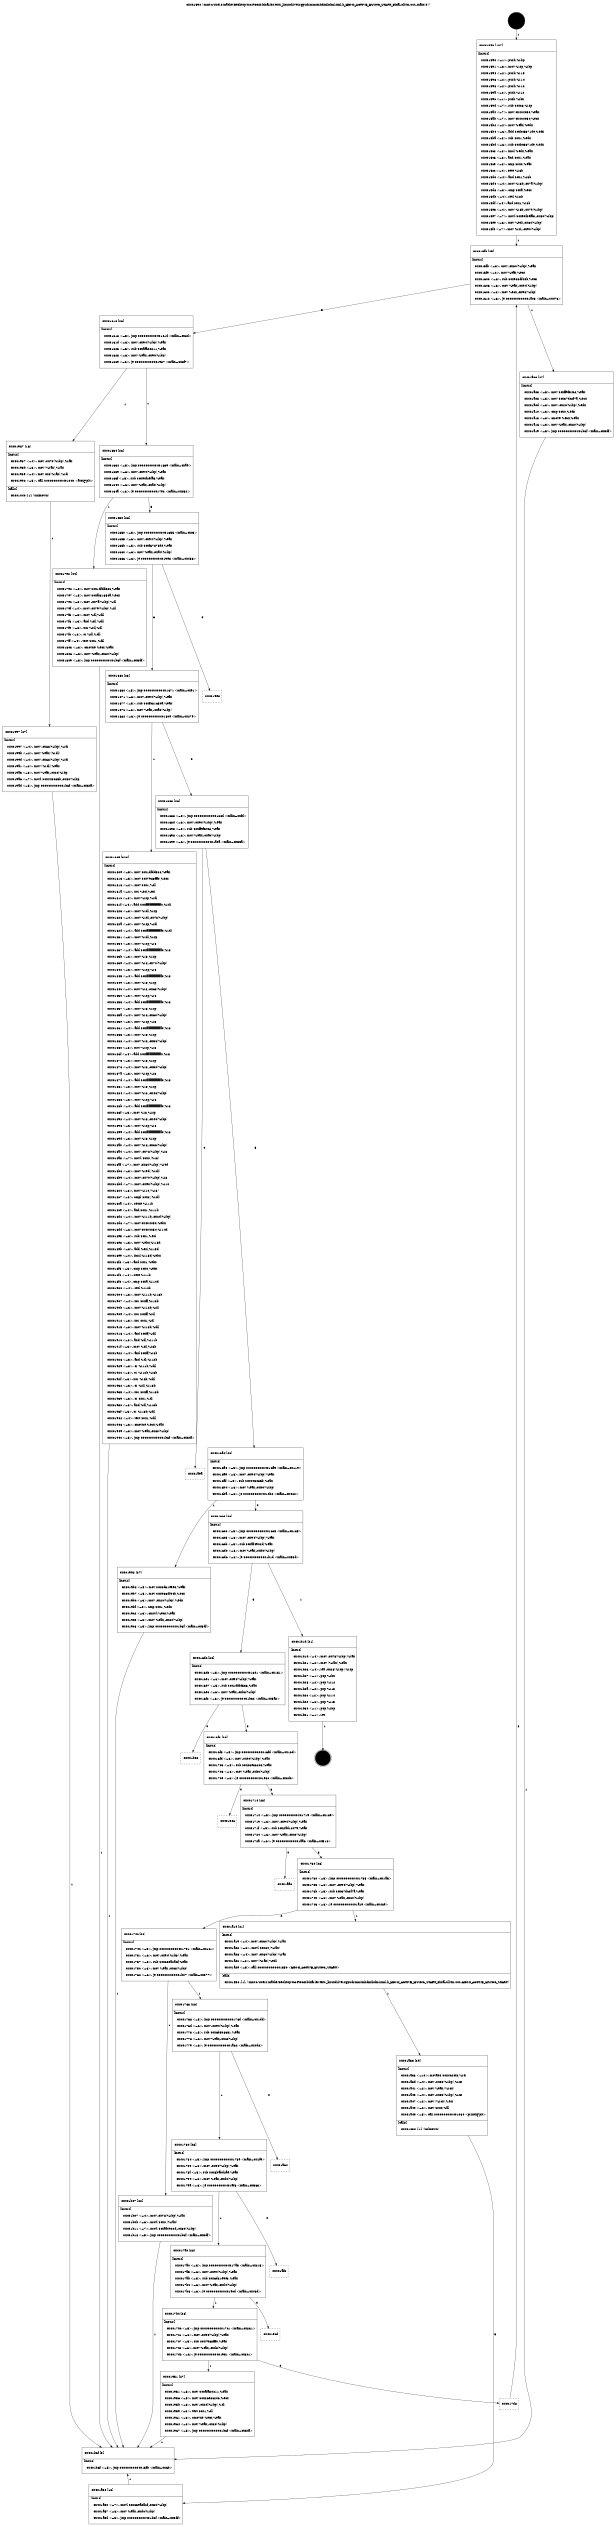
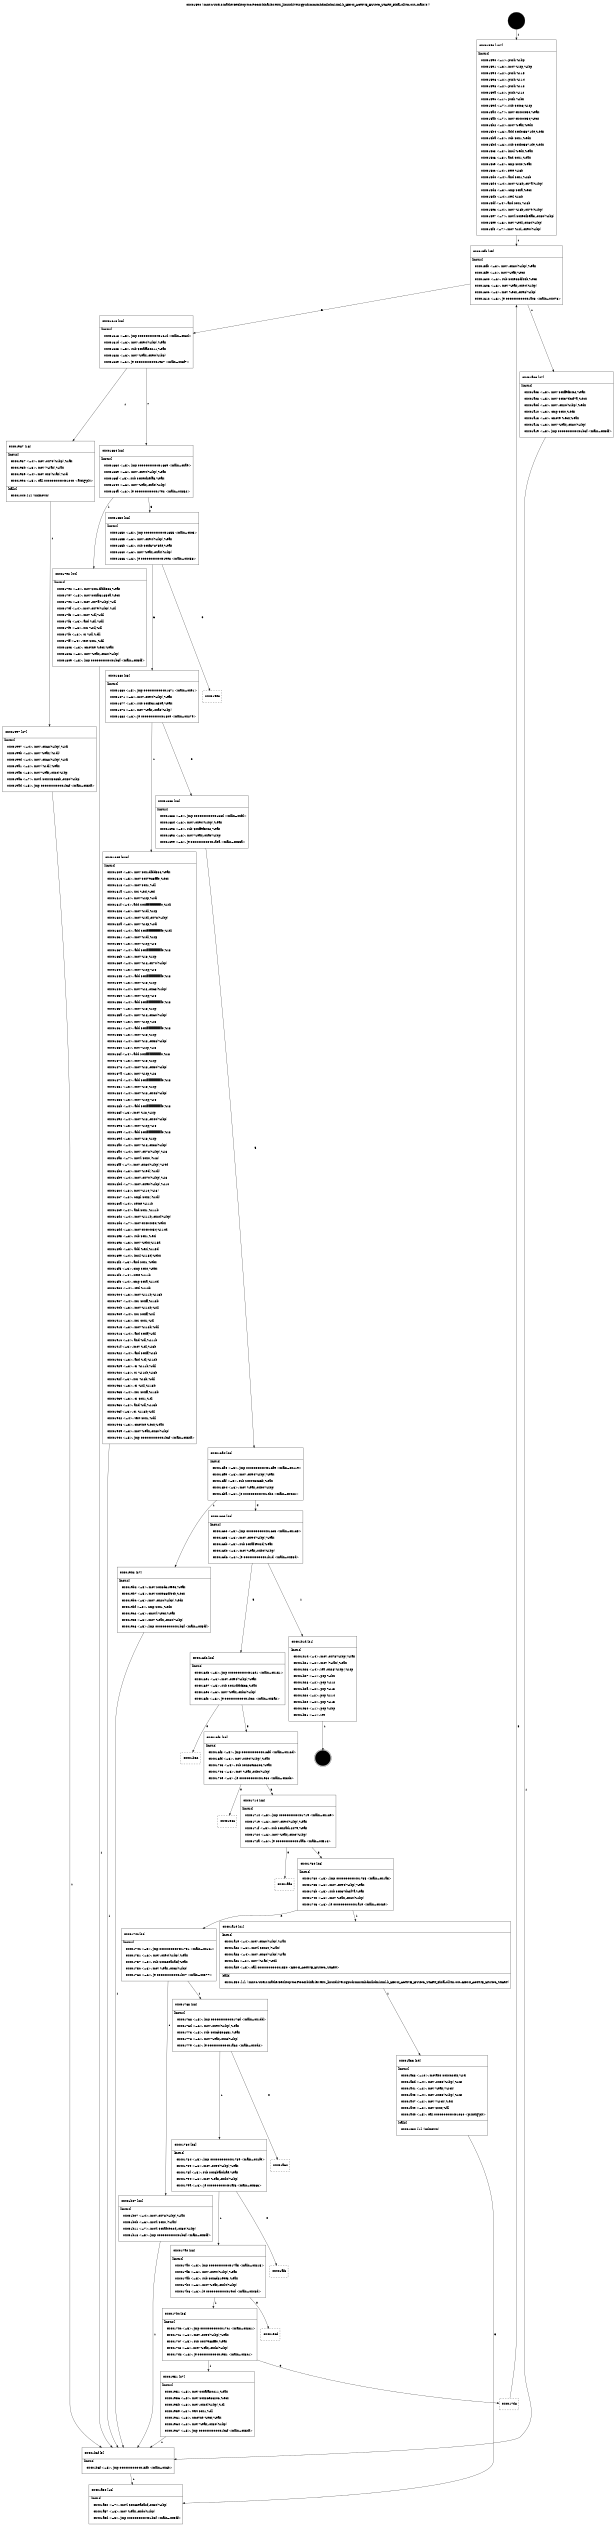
(195, 1474) -> none
(128, 2480) -> (131, 2478)
